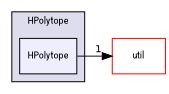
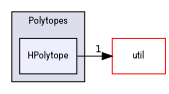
(48, 21) -> (48, 21)
